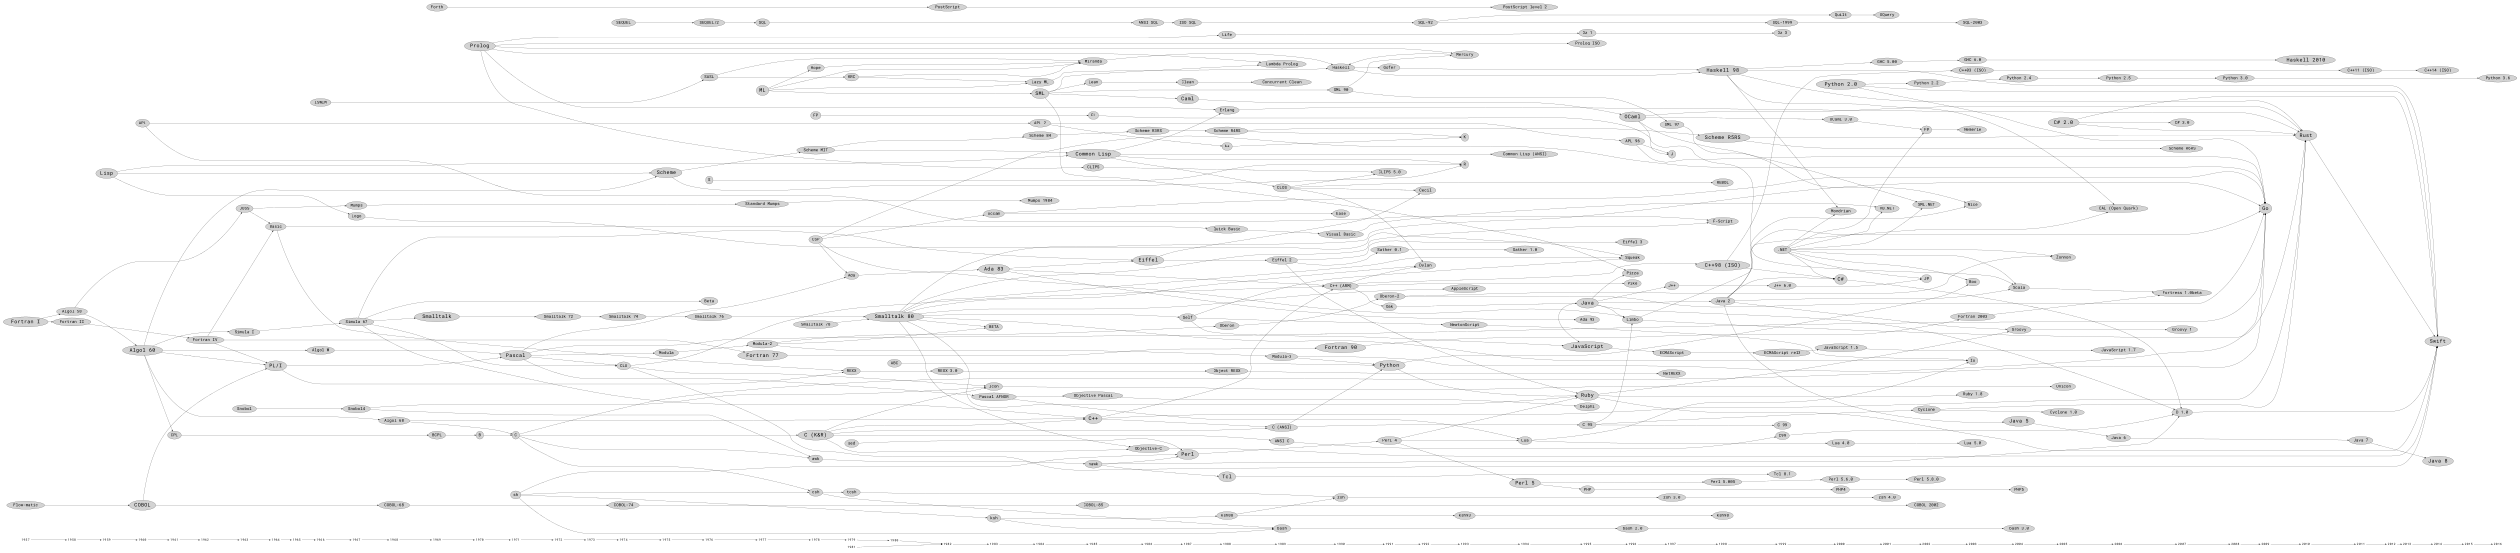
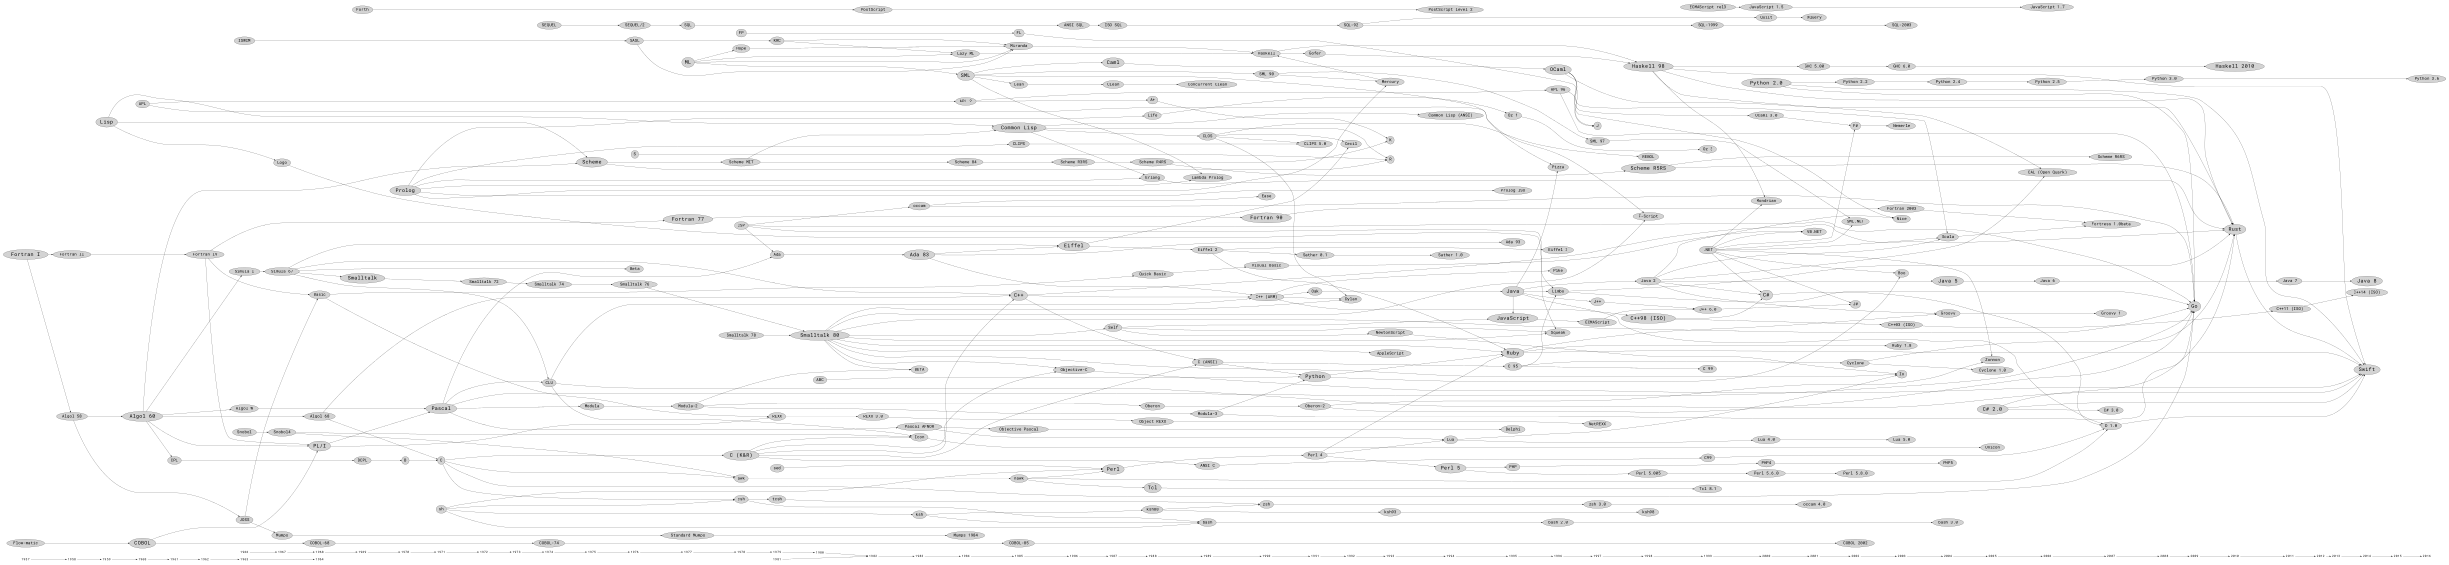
(1722, 353) -> (1648, 310)
(1887, 497) -> (1814, 504)
(297, 540) -> none
